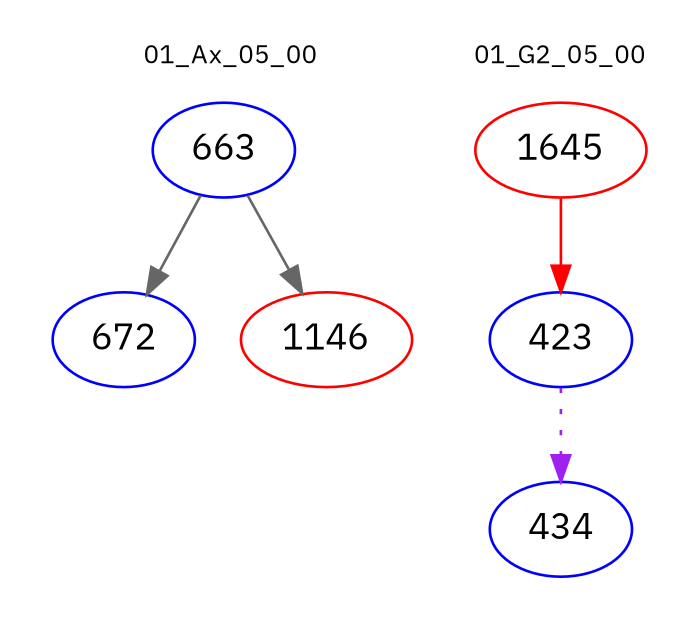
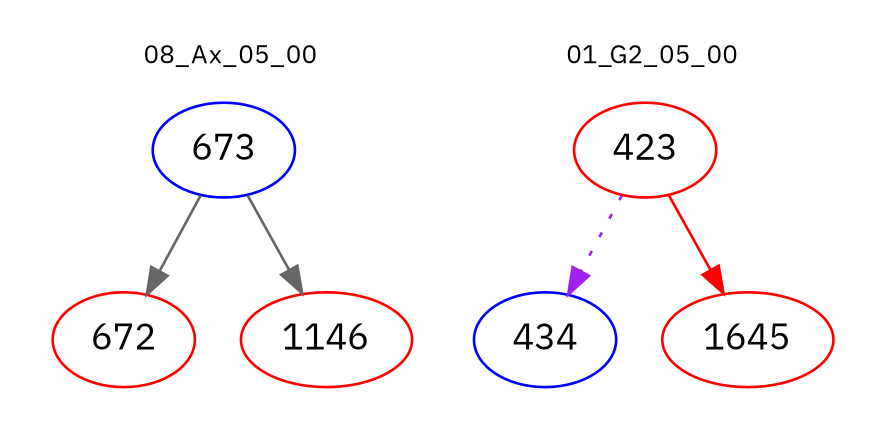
(232, 57) -> (232, 57)
(224, 150) -> (224, 150)
(561, 232) -> (690, 233)
(124, 340) -> (124, 340)
(561, 340) -> (645, 150)
